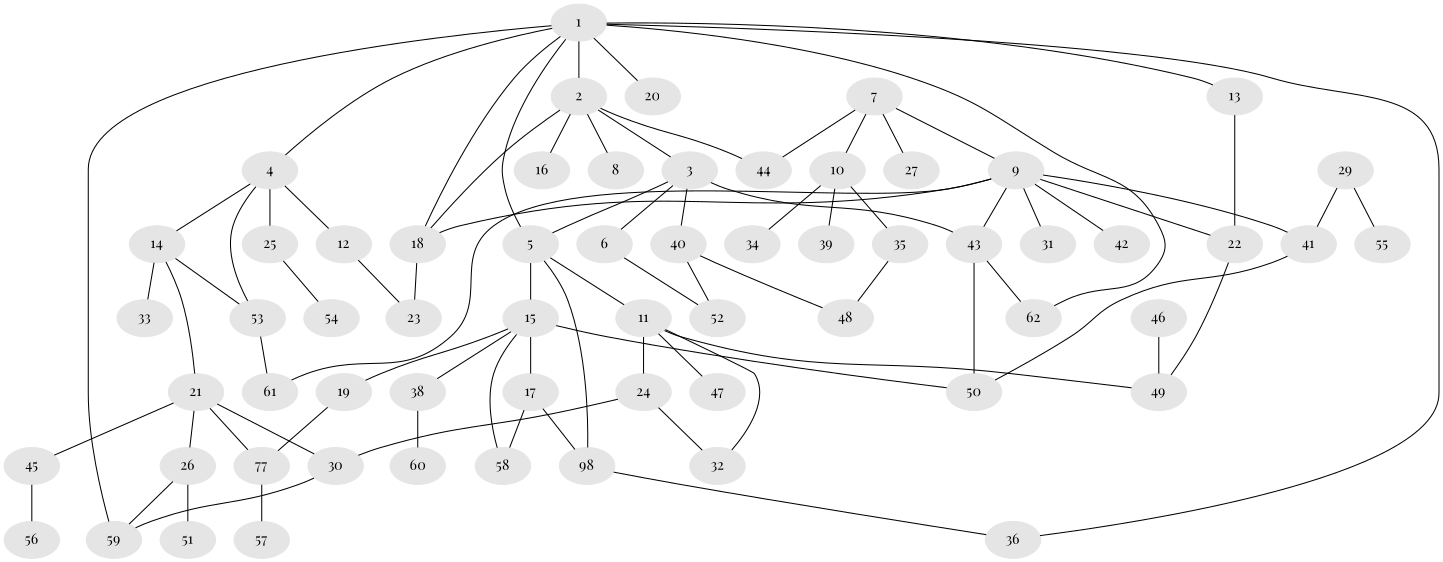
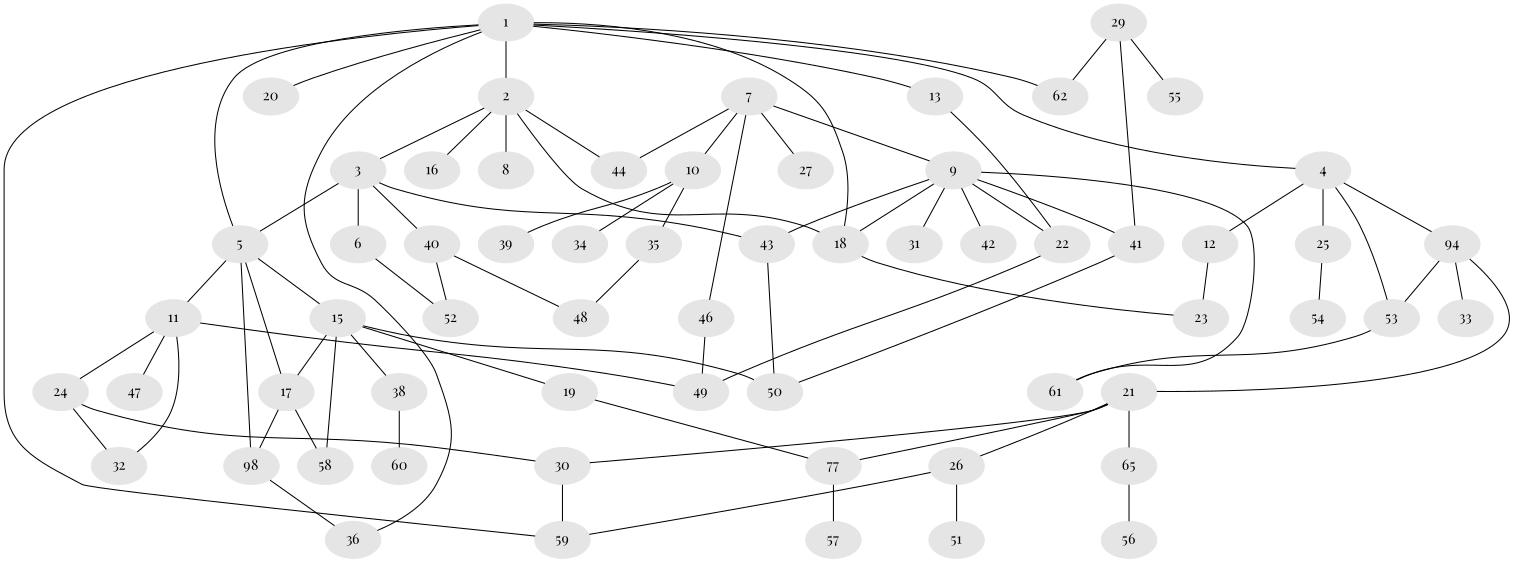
none -> (728, 207)
(157, 244) -> (1452, 244)
(1004, 281) -> (1089, 60)
none -> (263, 318)
(32, 466) -> (1129, 466)
